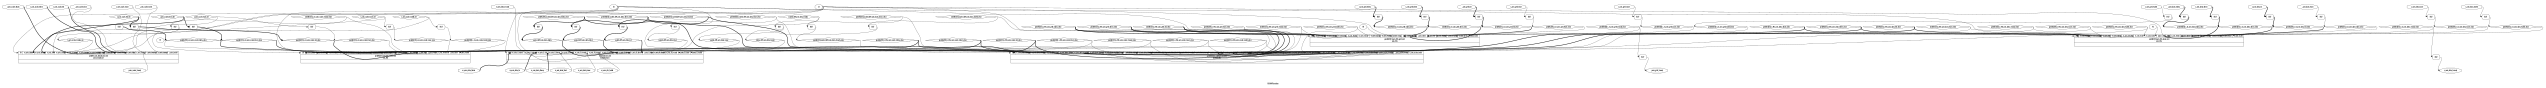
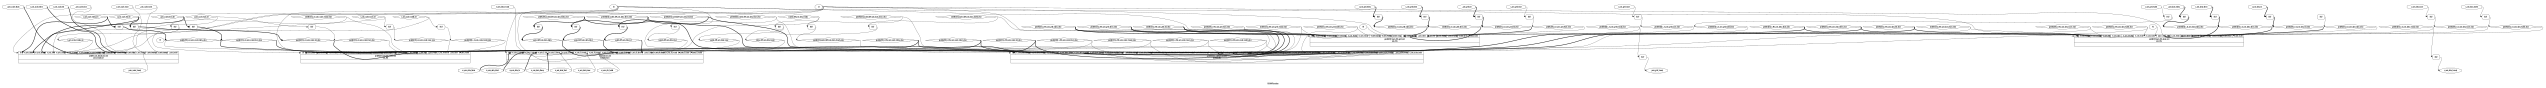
(2308, 7) -> none
none -> (91, 17)
(2005, 27) -> none
none -> (492, 71)
